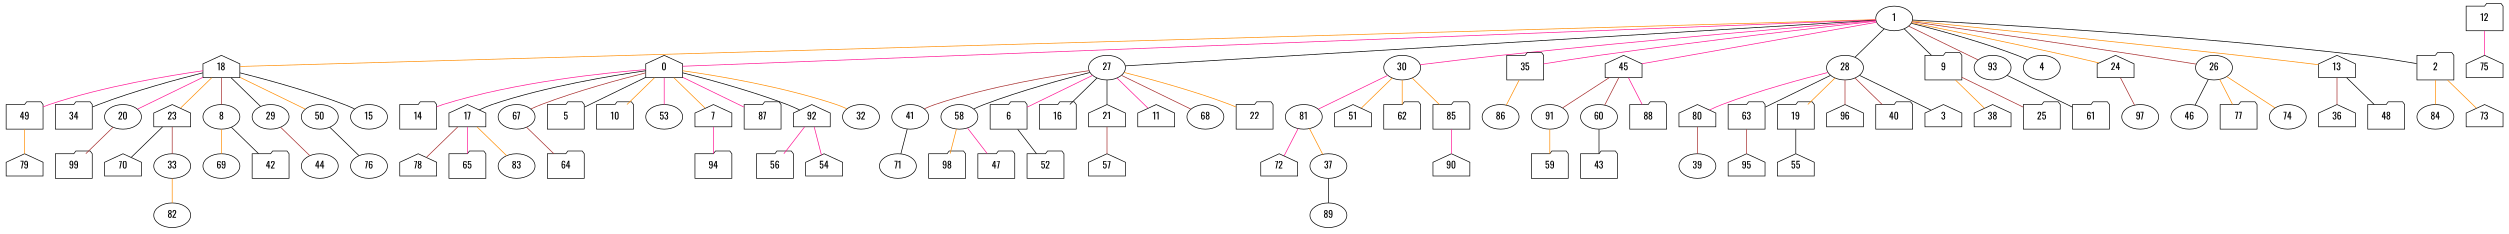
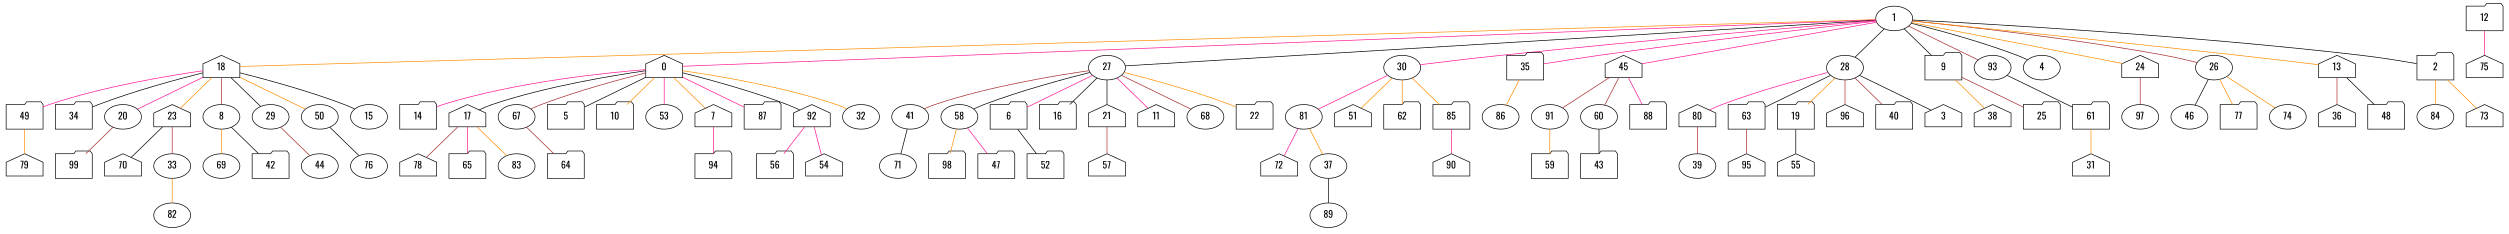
none -> (2091, 166)
